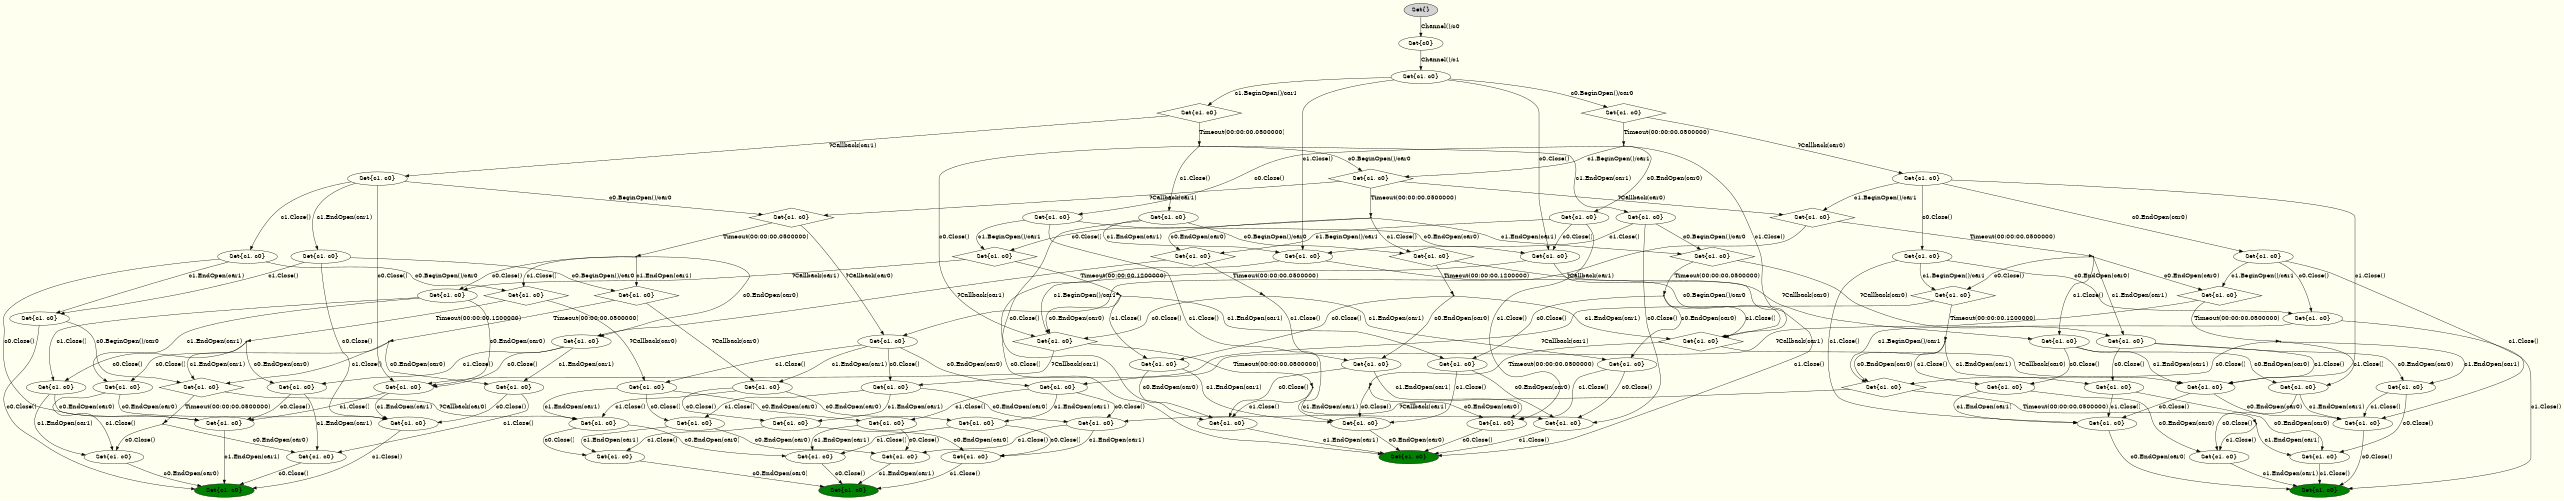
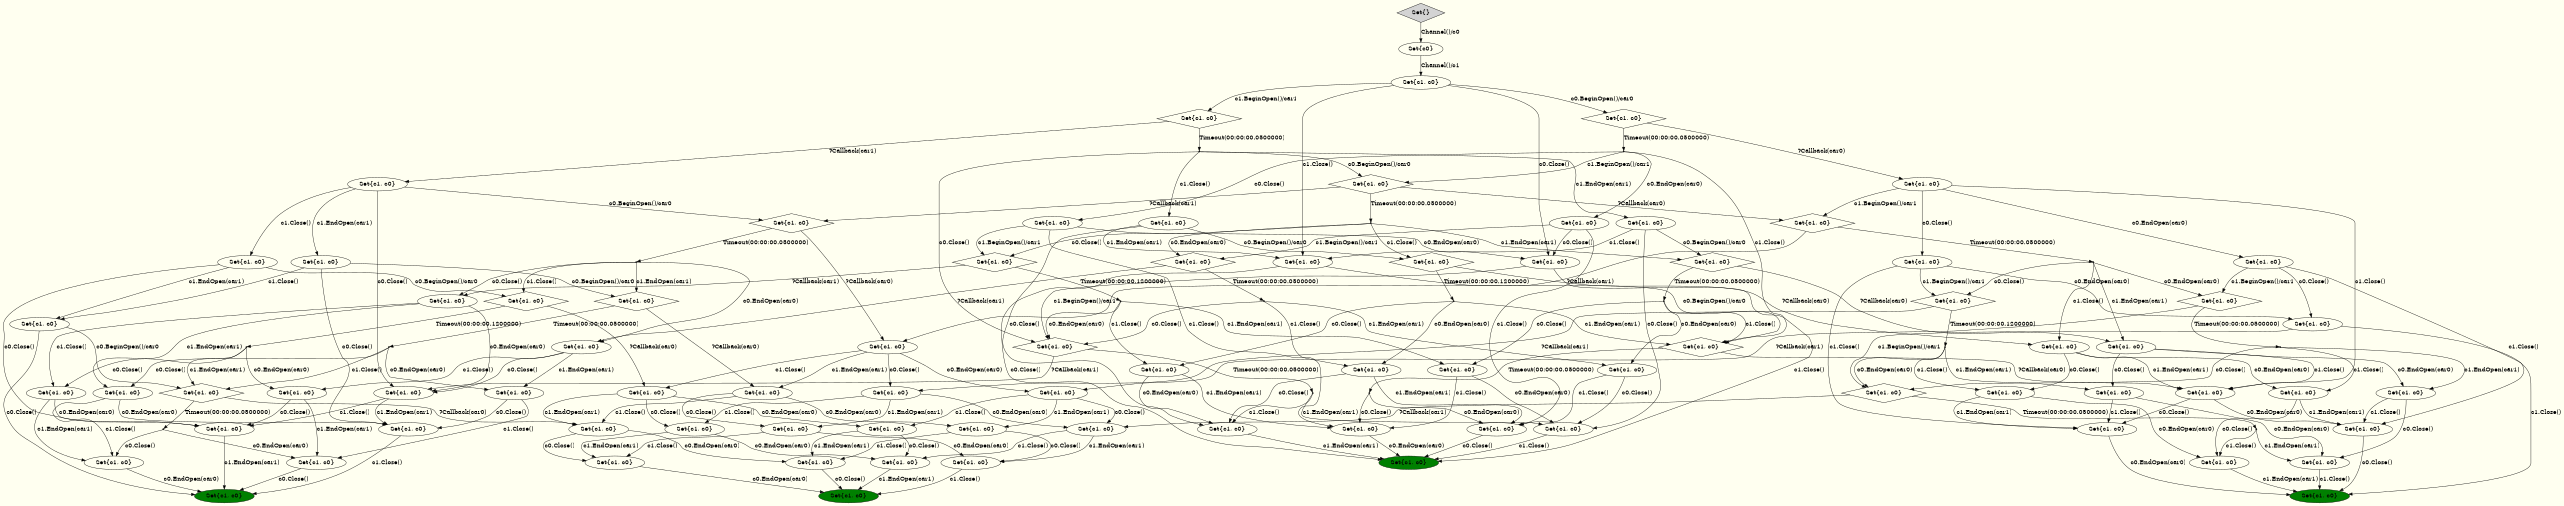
(1421, 10) -> (1421, 13)
